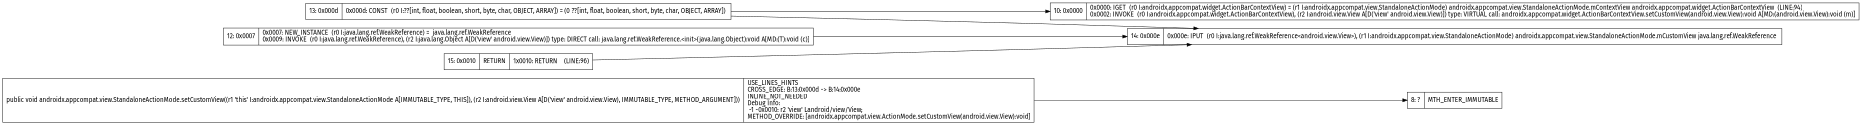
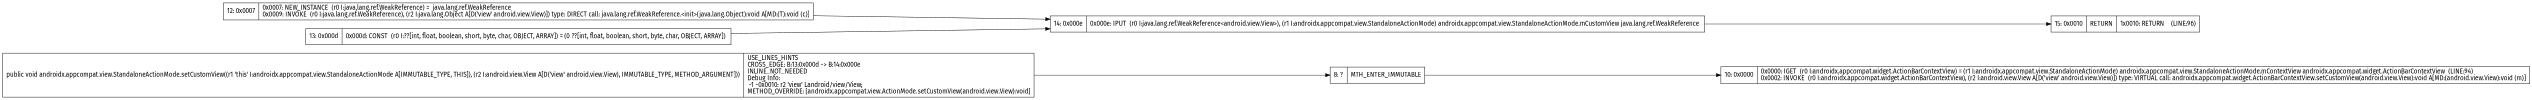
(888, 11) -> (1571, 75)
(890, 53) -> (1876, 24)
